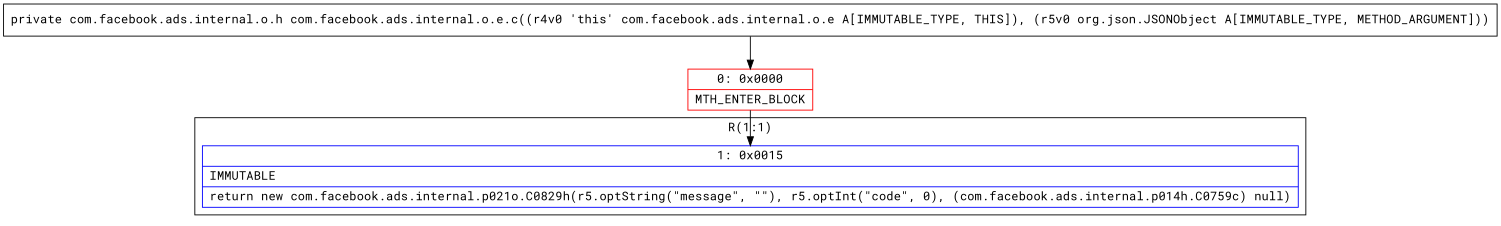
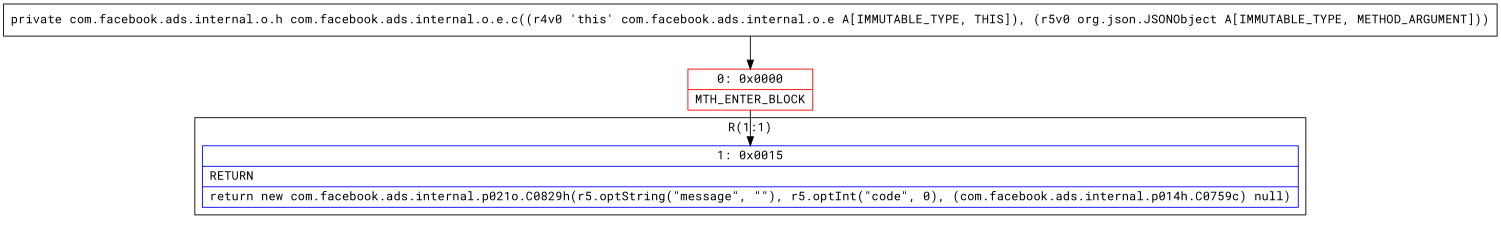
(243, 176) -> (232, 176)
